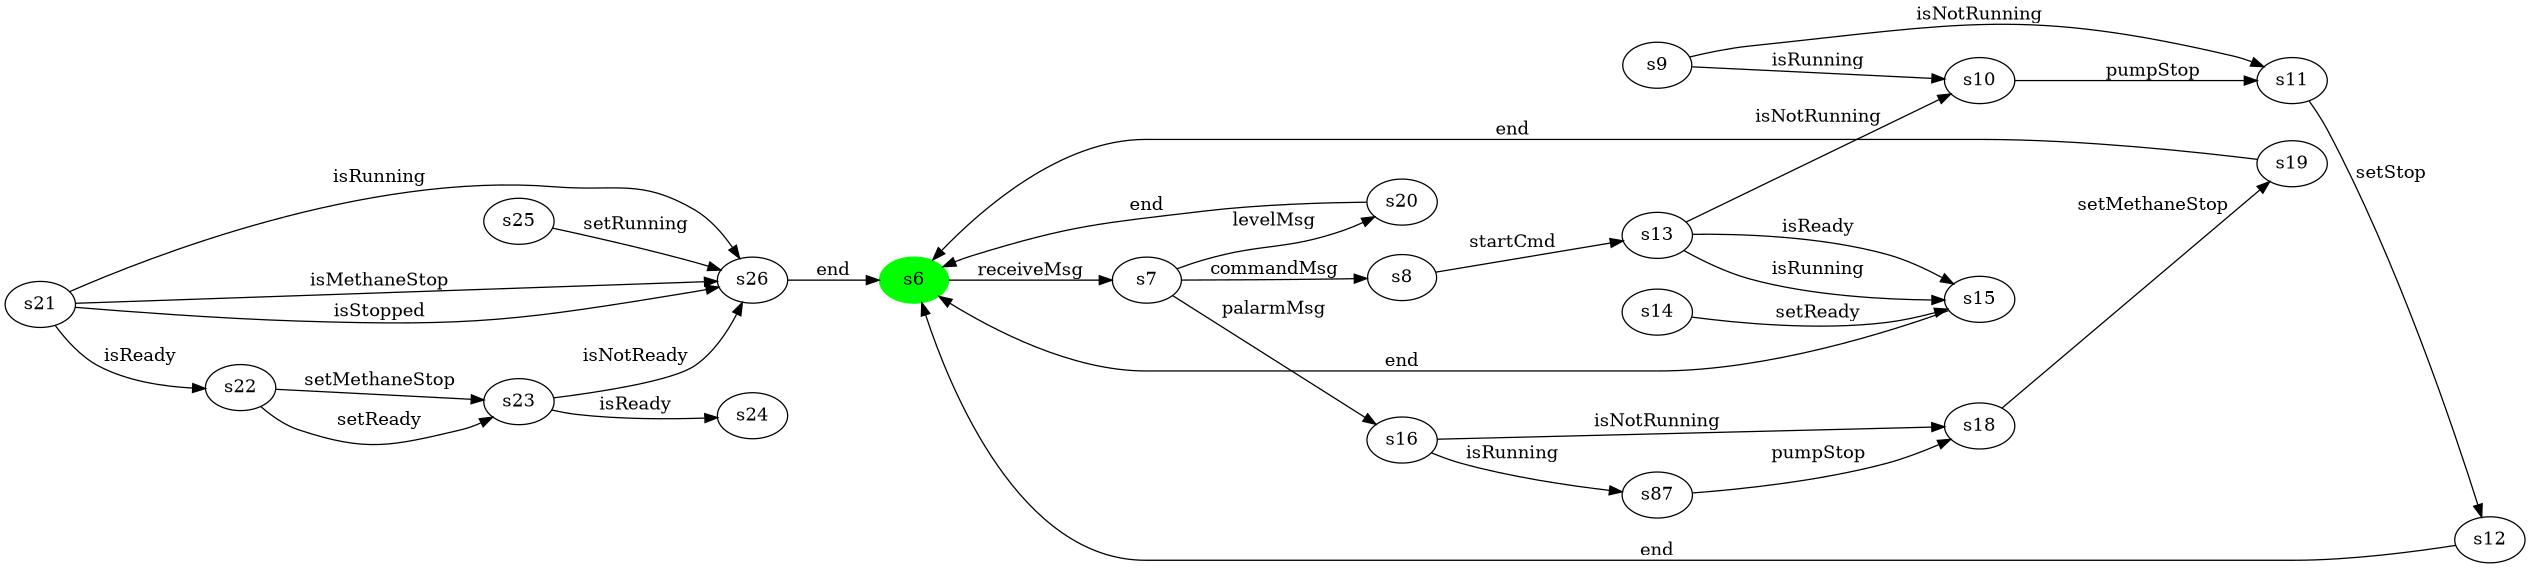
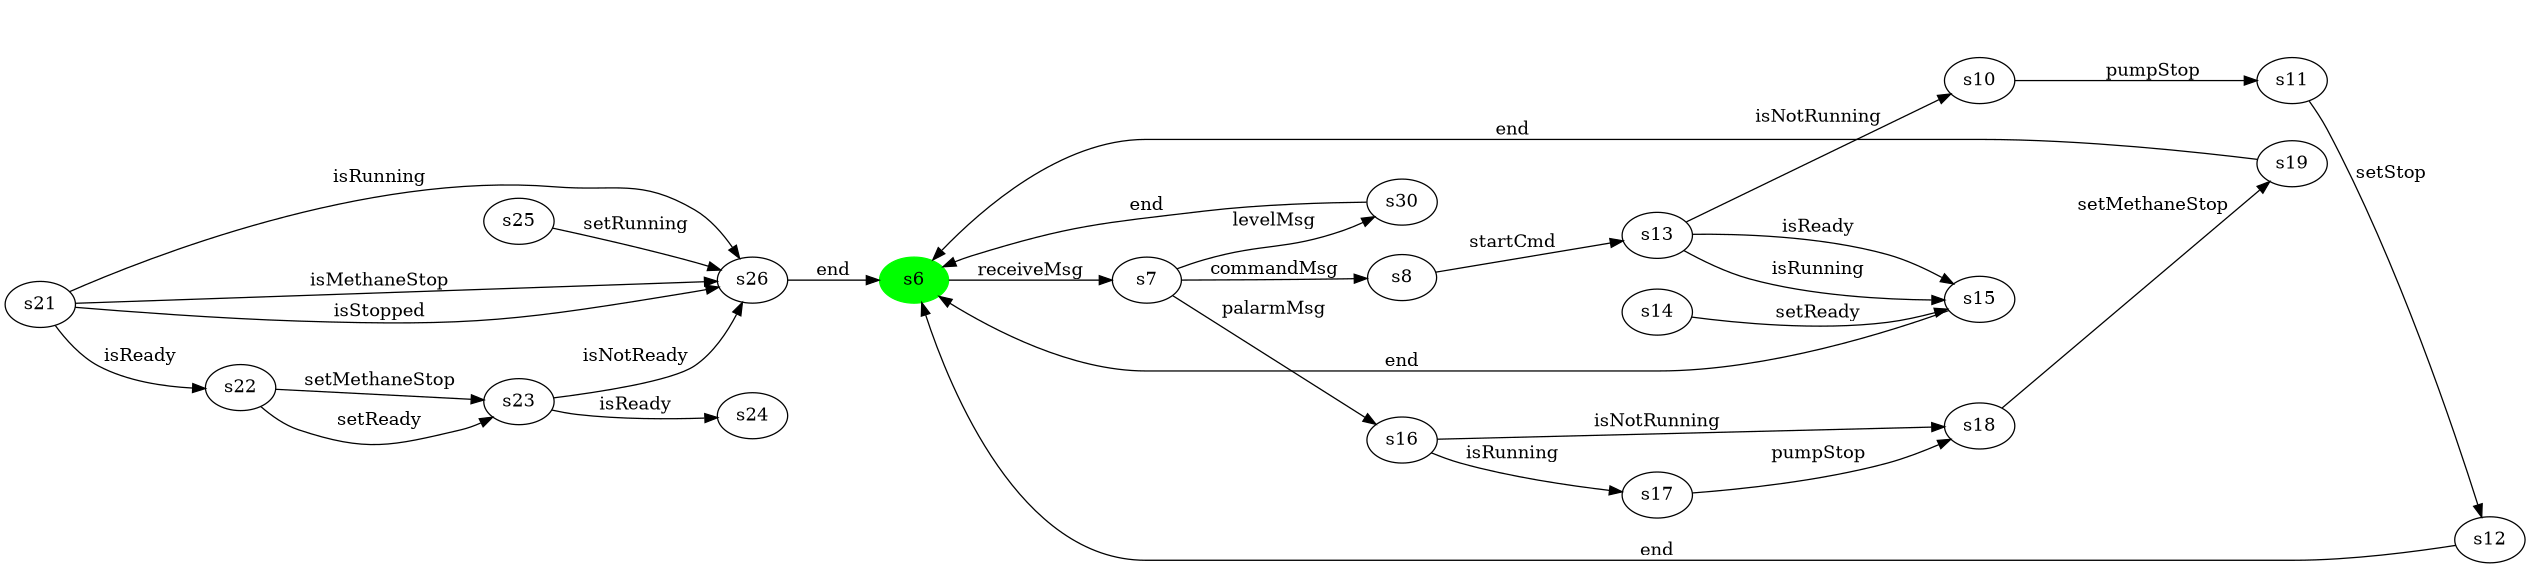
(1657, 65) -> none
(1402, 202) -> (1402, 202)
(1657, 495) -> (1657, 495)
